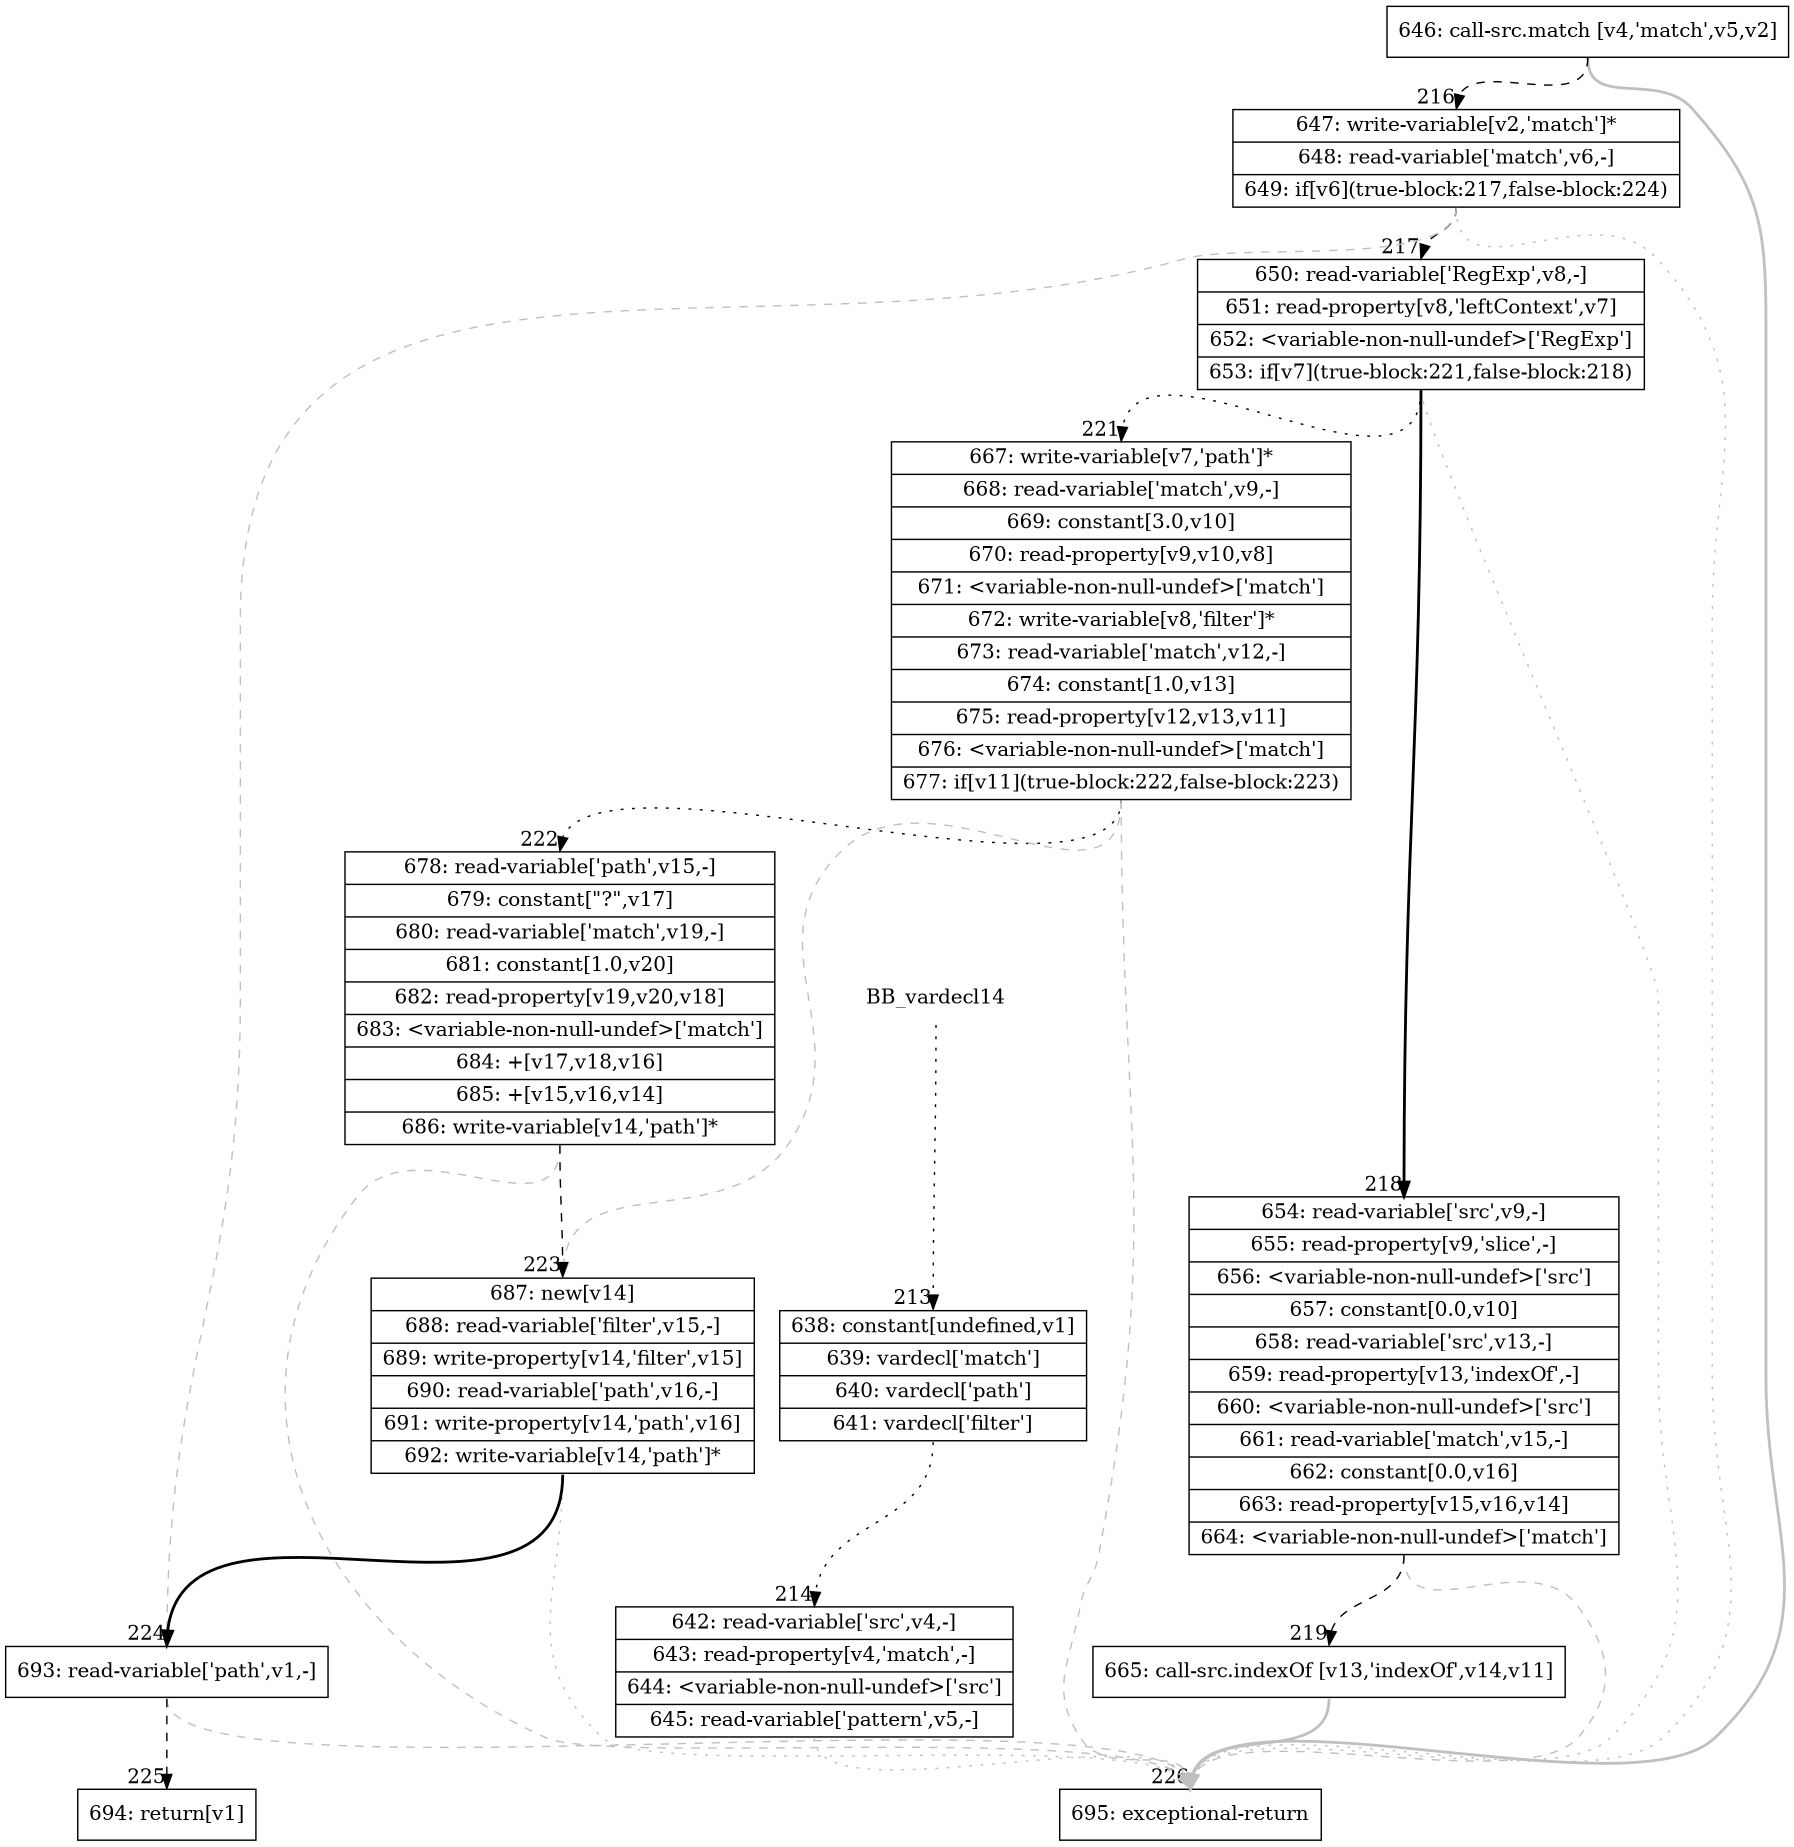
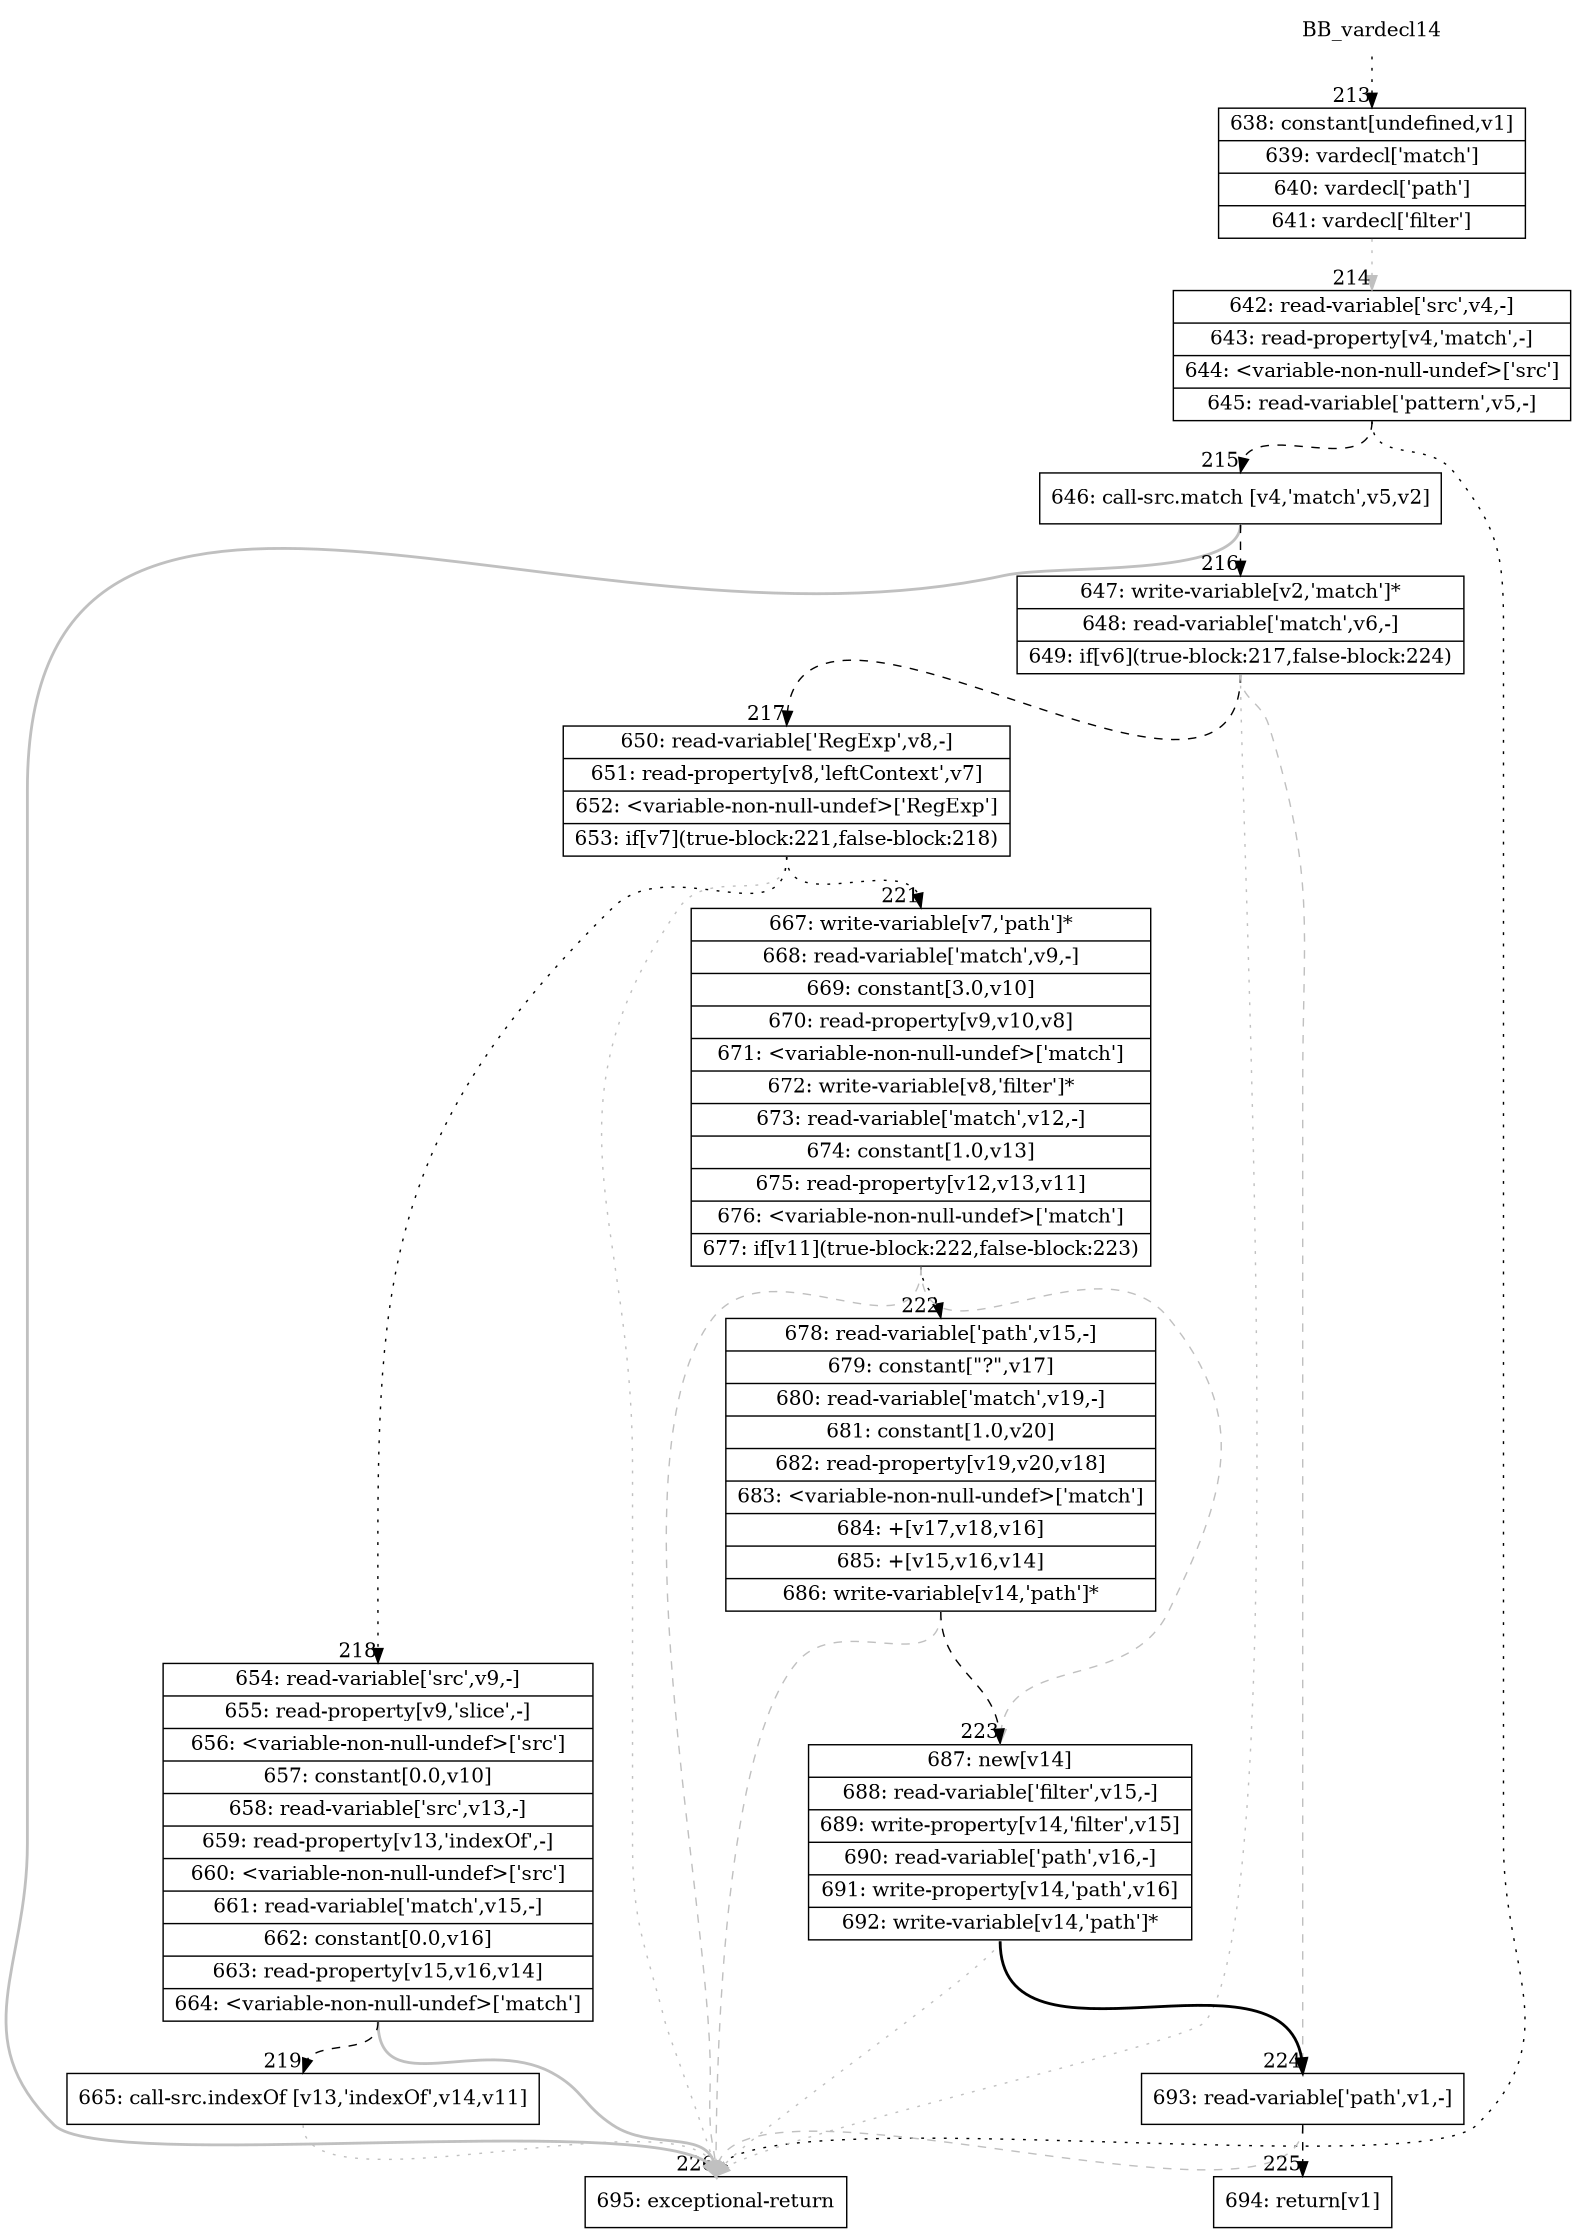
none -> (1314, 447)
(1413, 786) -> (434, 1151)
(880, 1520) -> (1372, 257)
(1308, 1733) -> (503, 2151)
(1574, 1740) -> (548, 2071)
(986, 1765) -> (1504, 1628)
